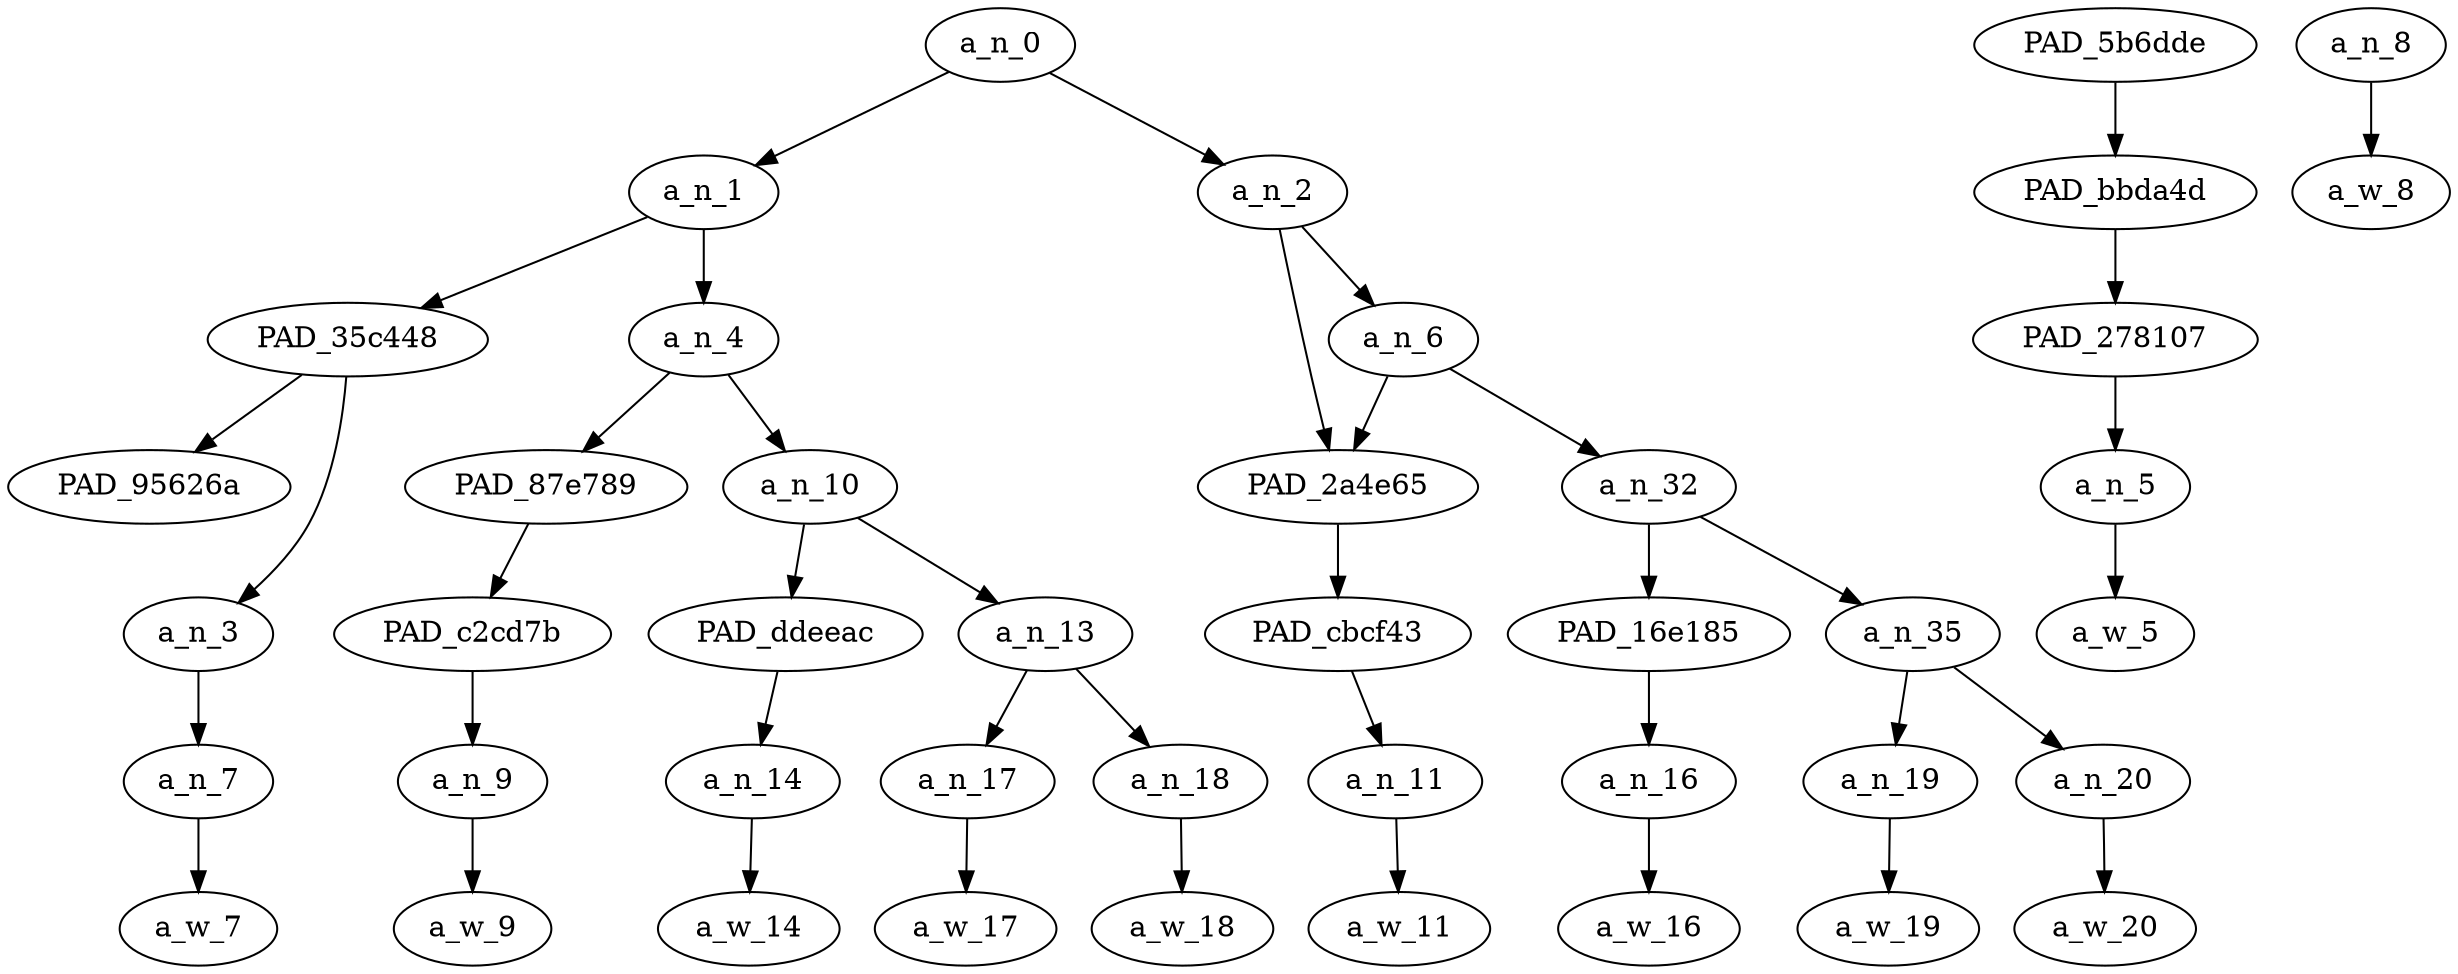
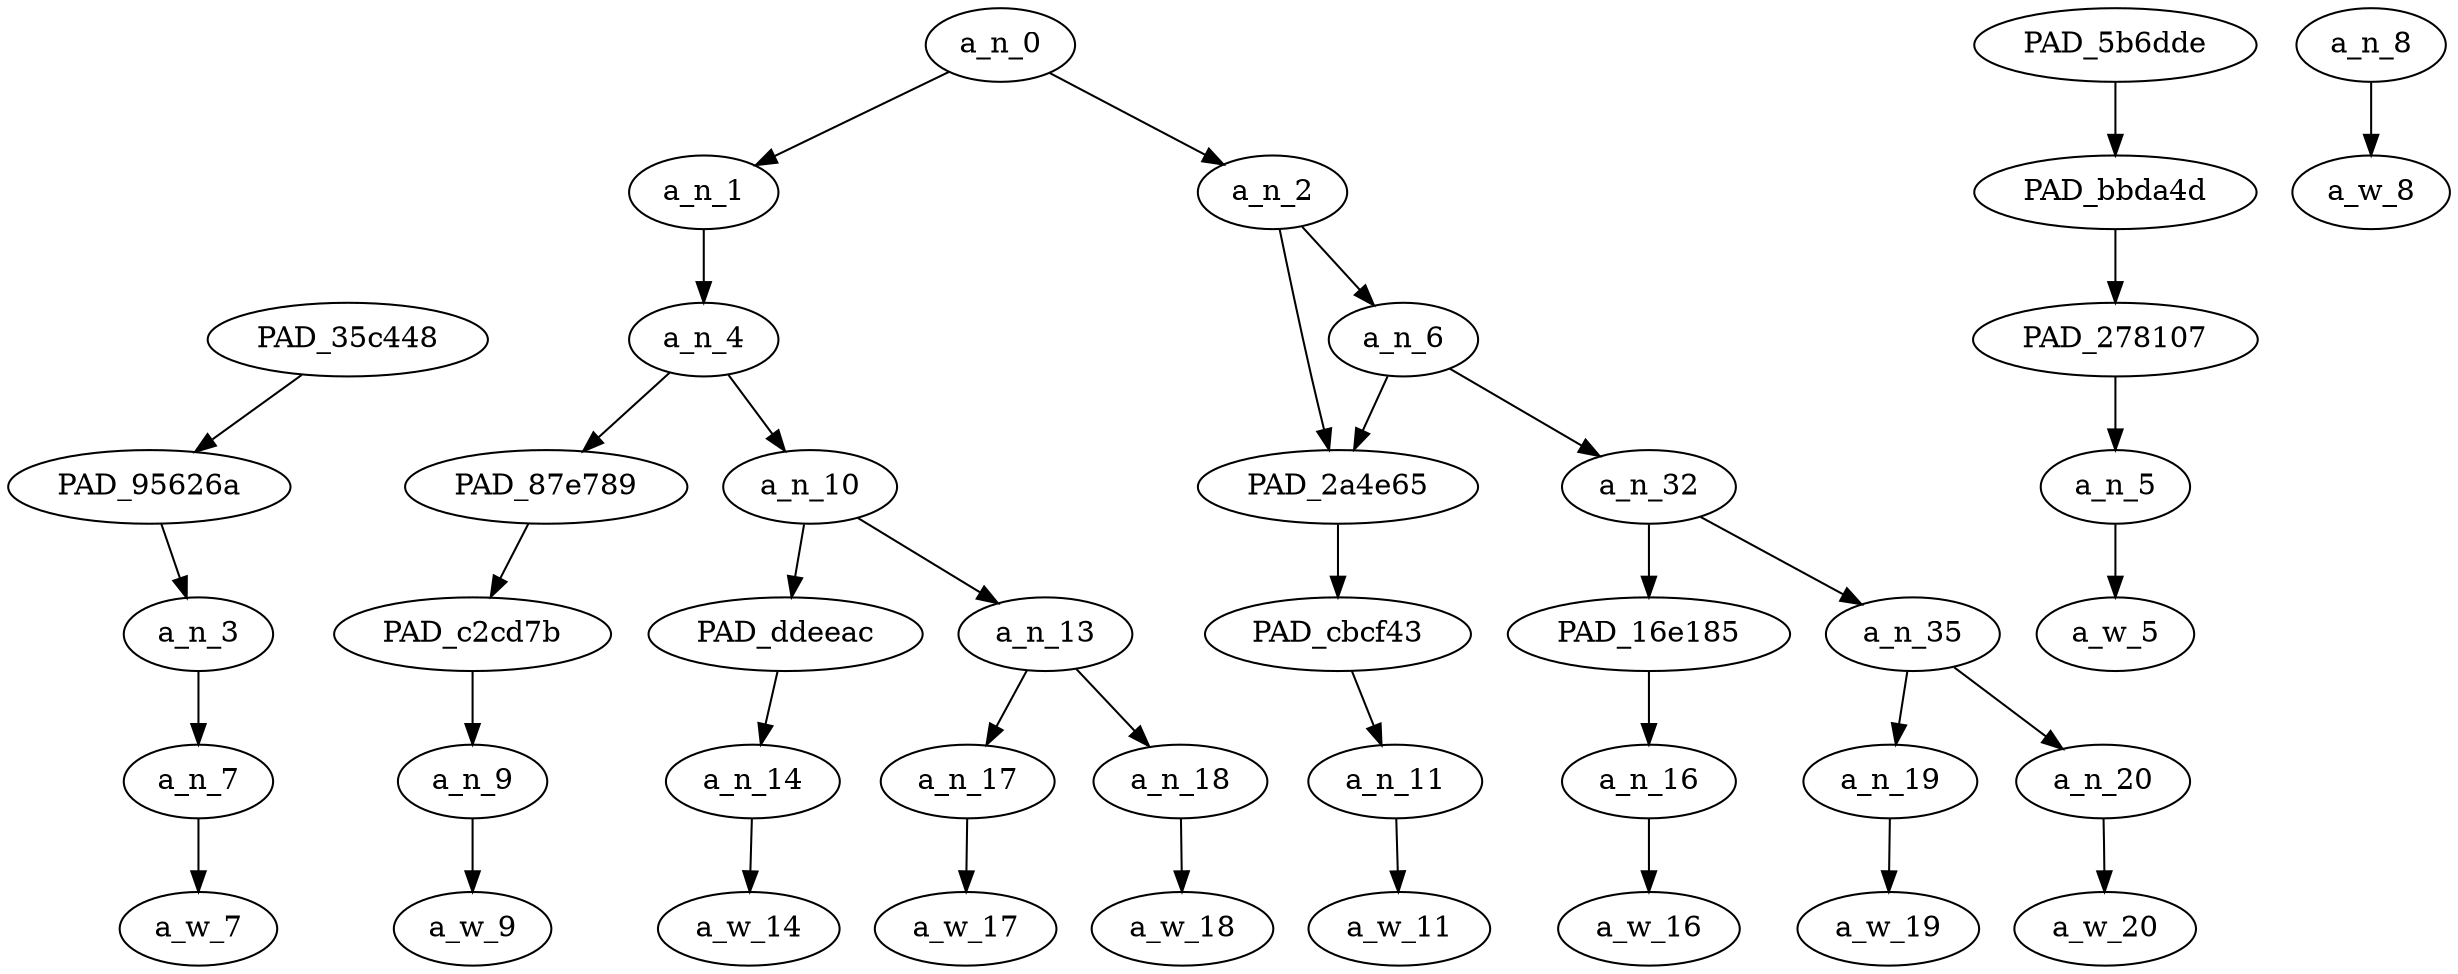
(544, 259) -> none
(323, 493) -> (171, 551)
